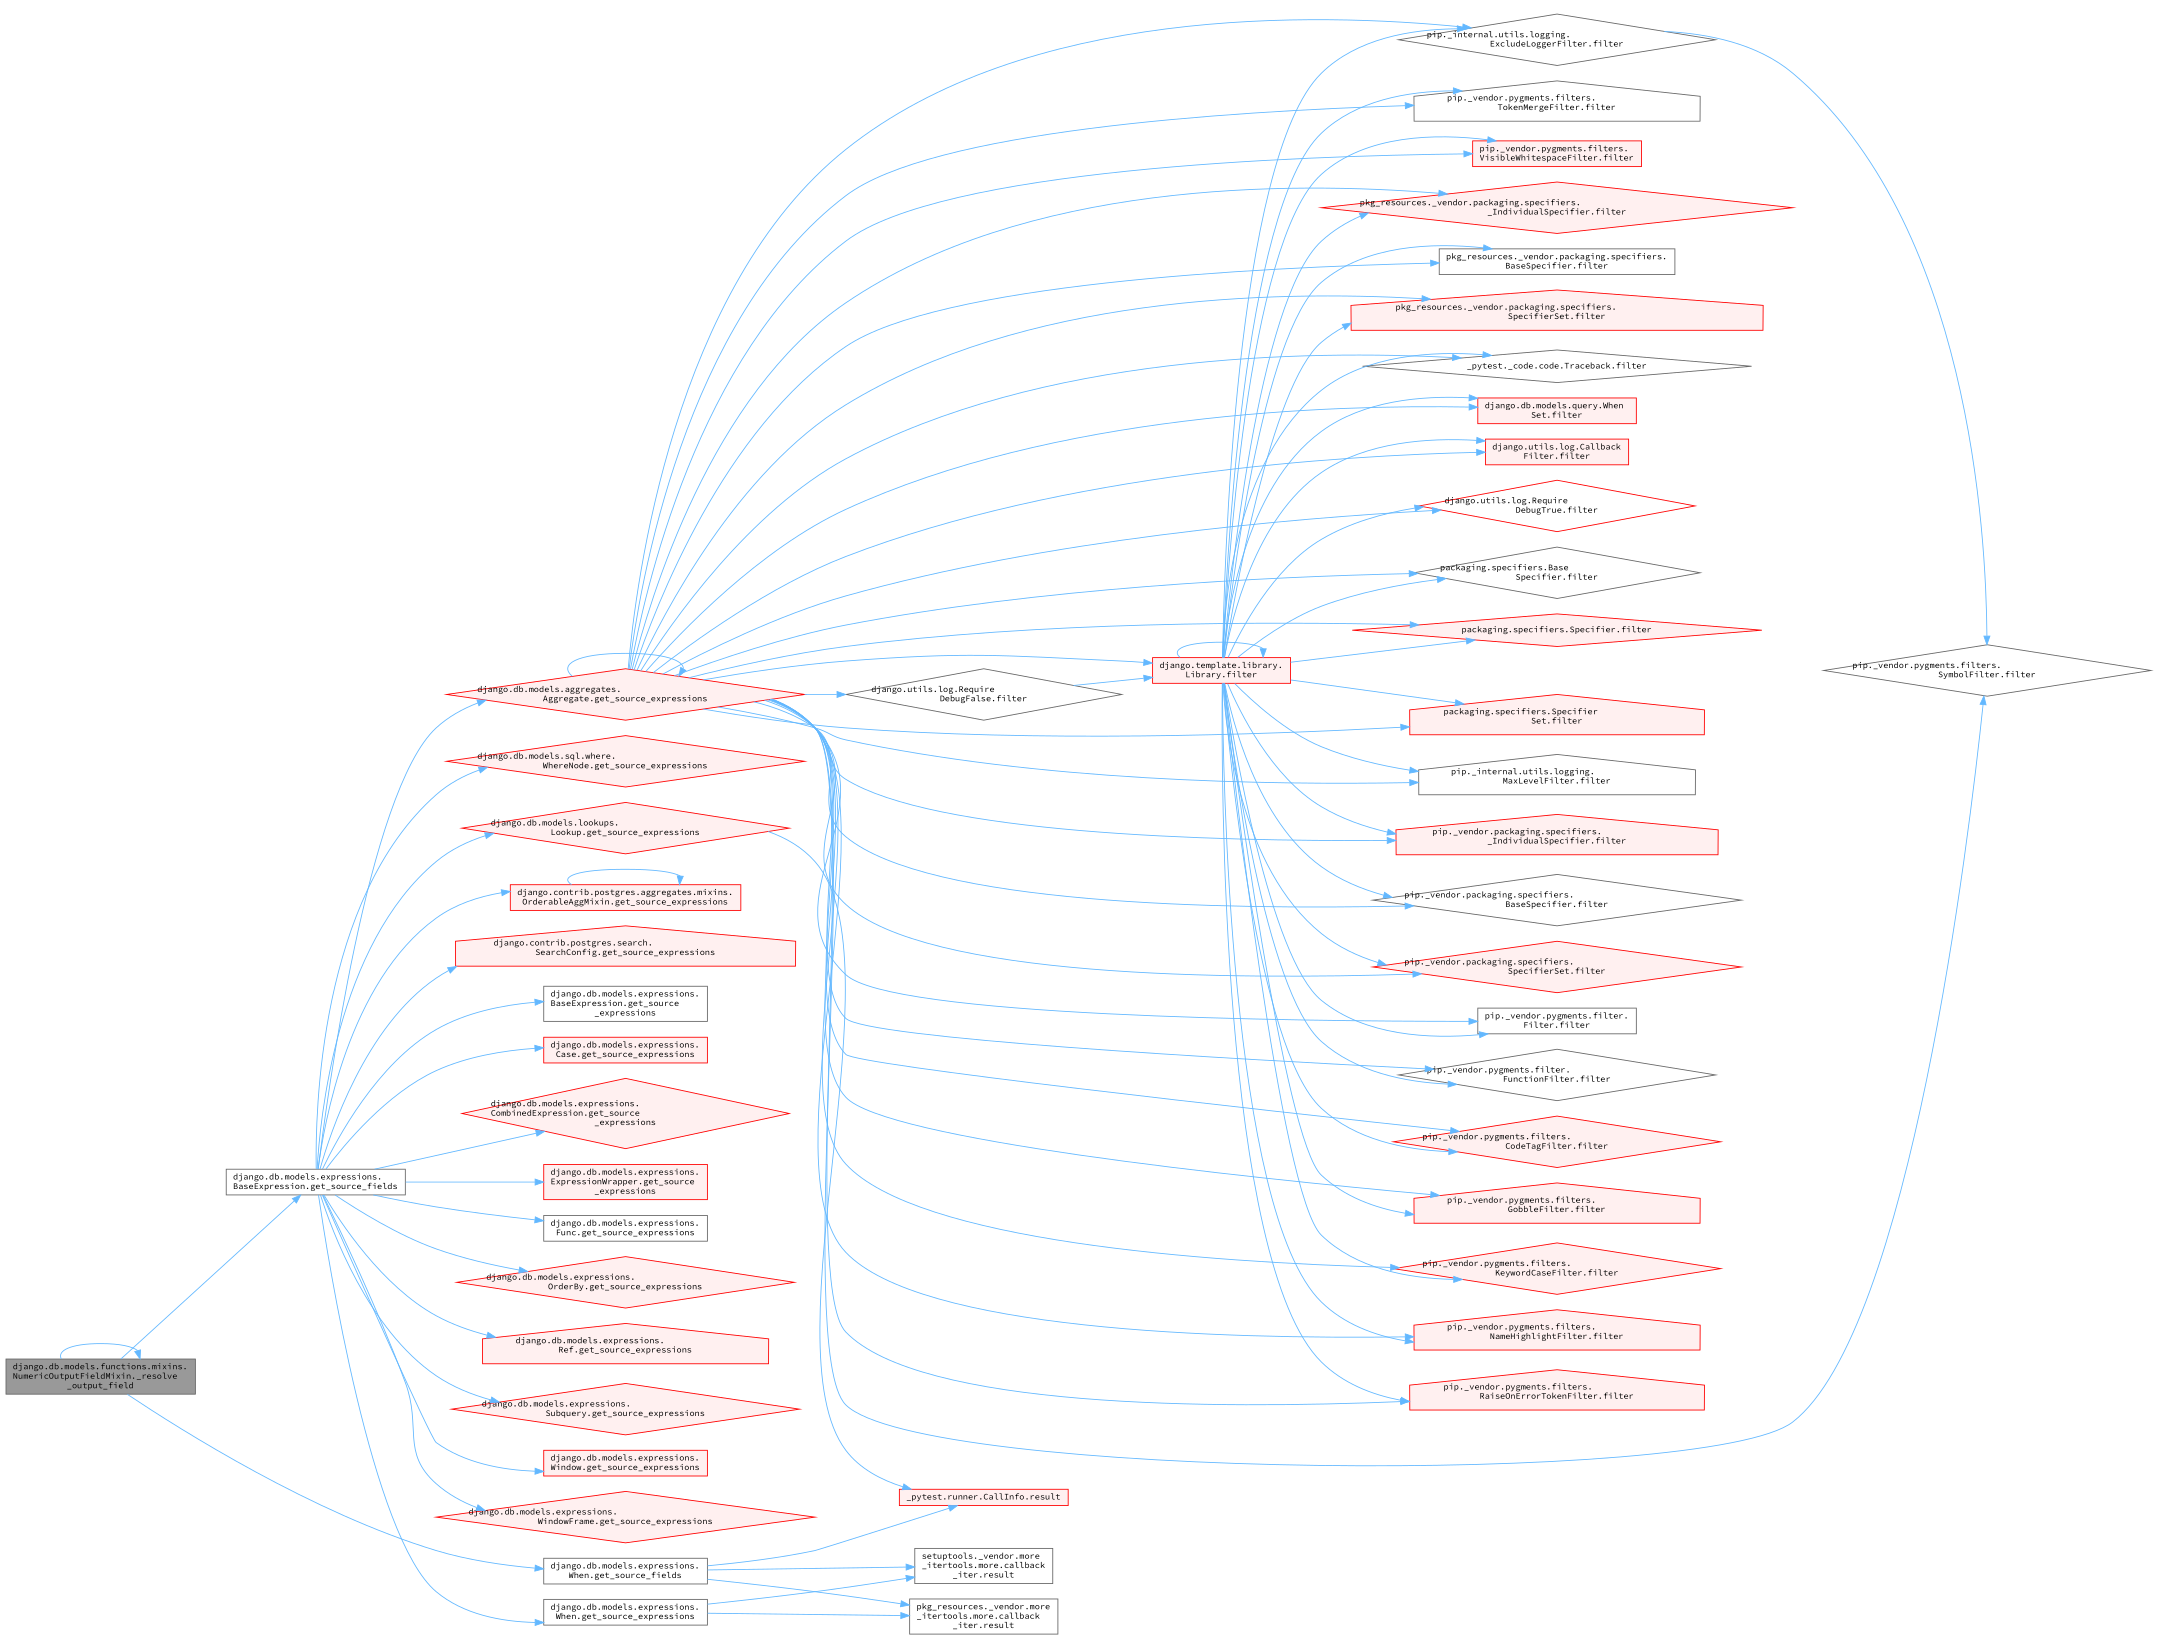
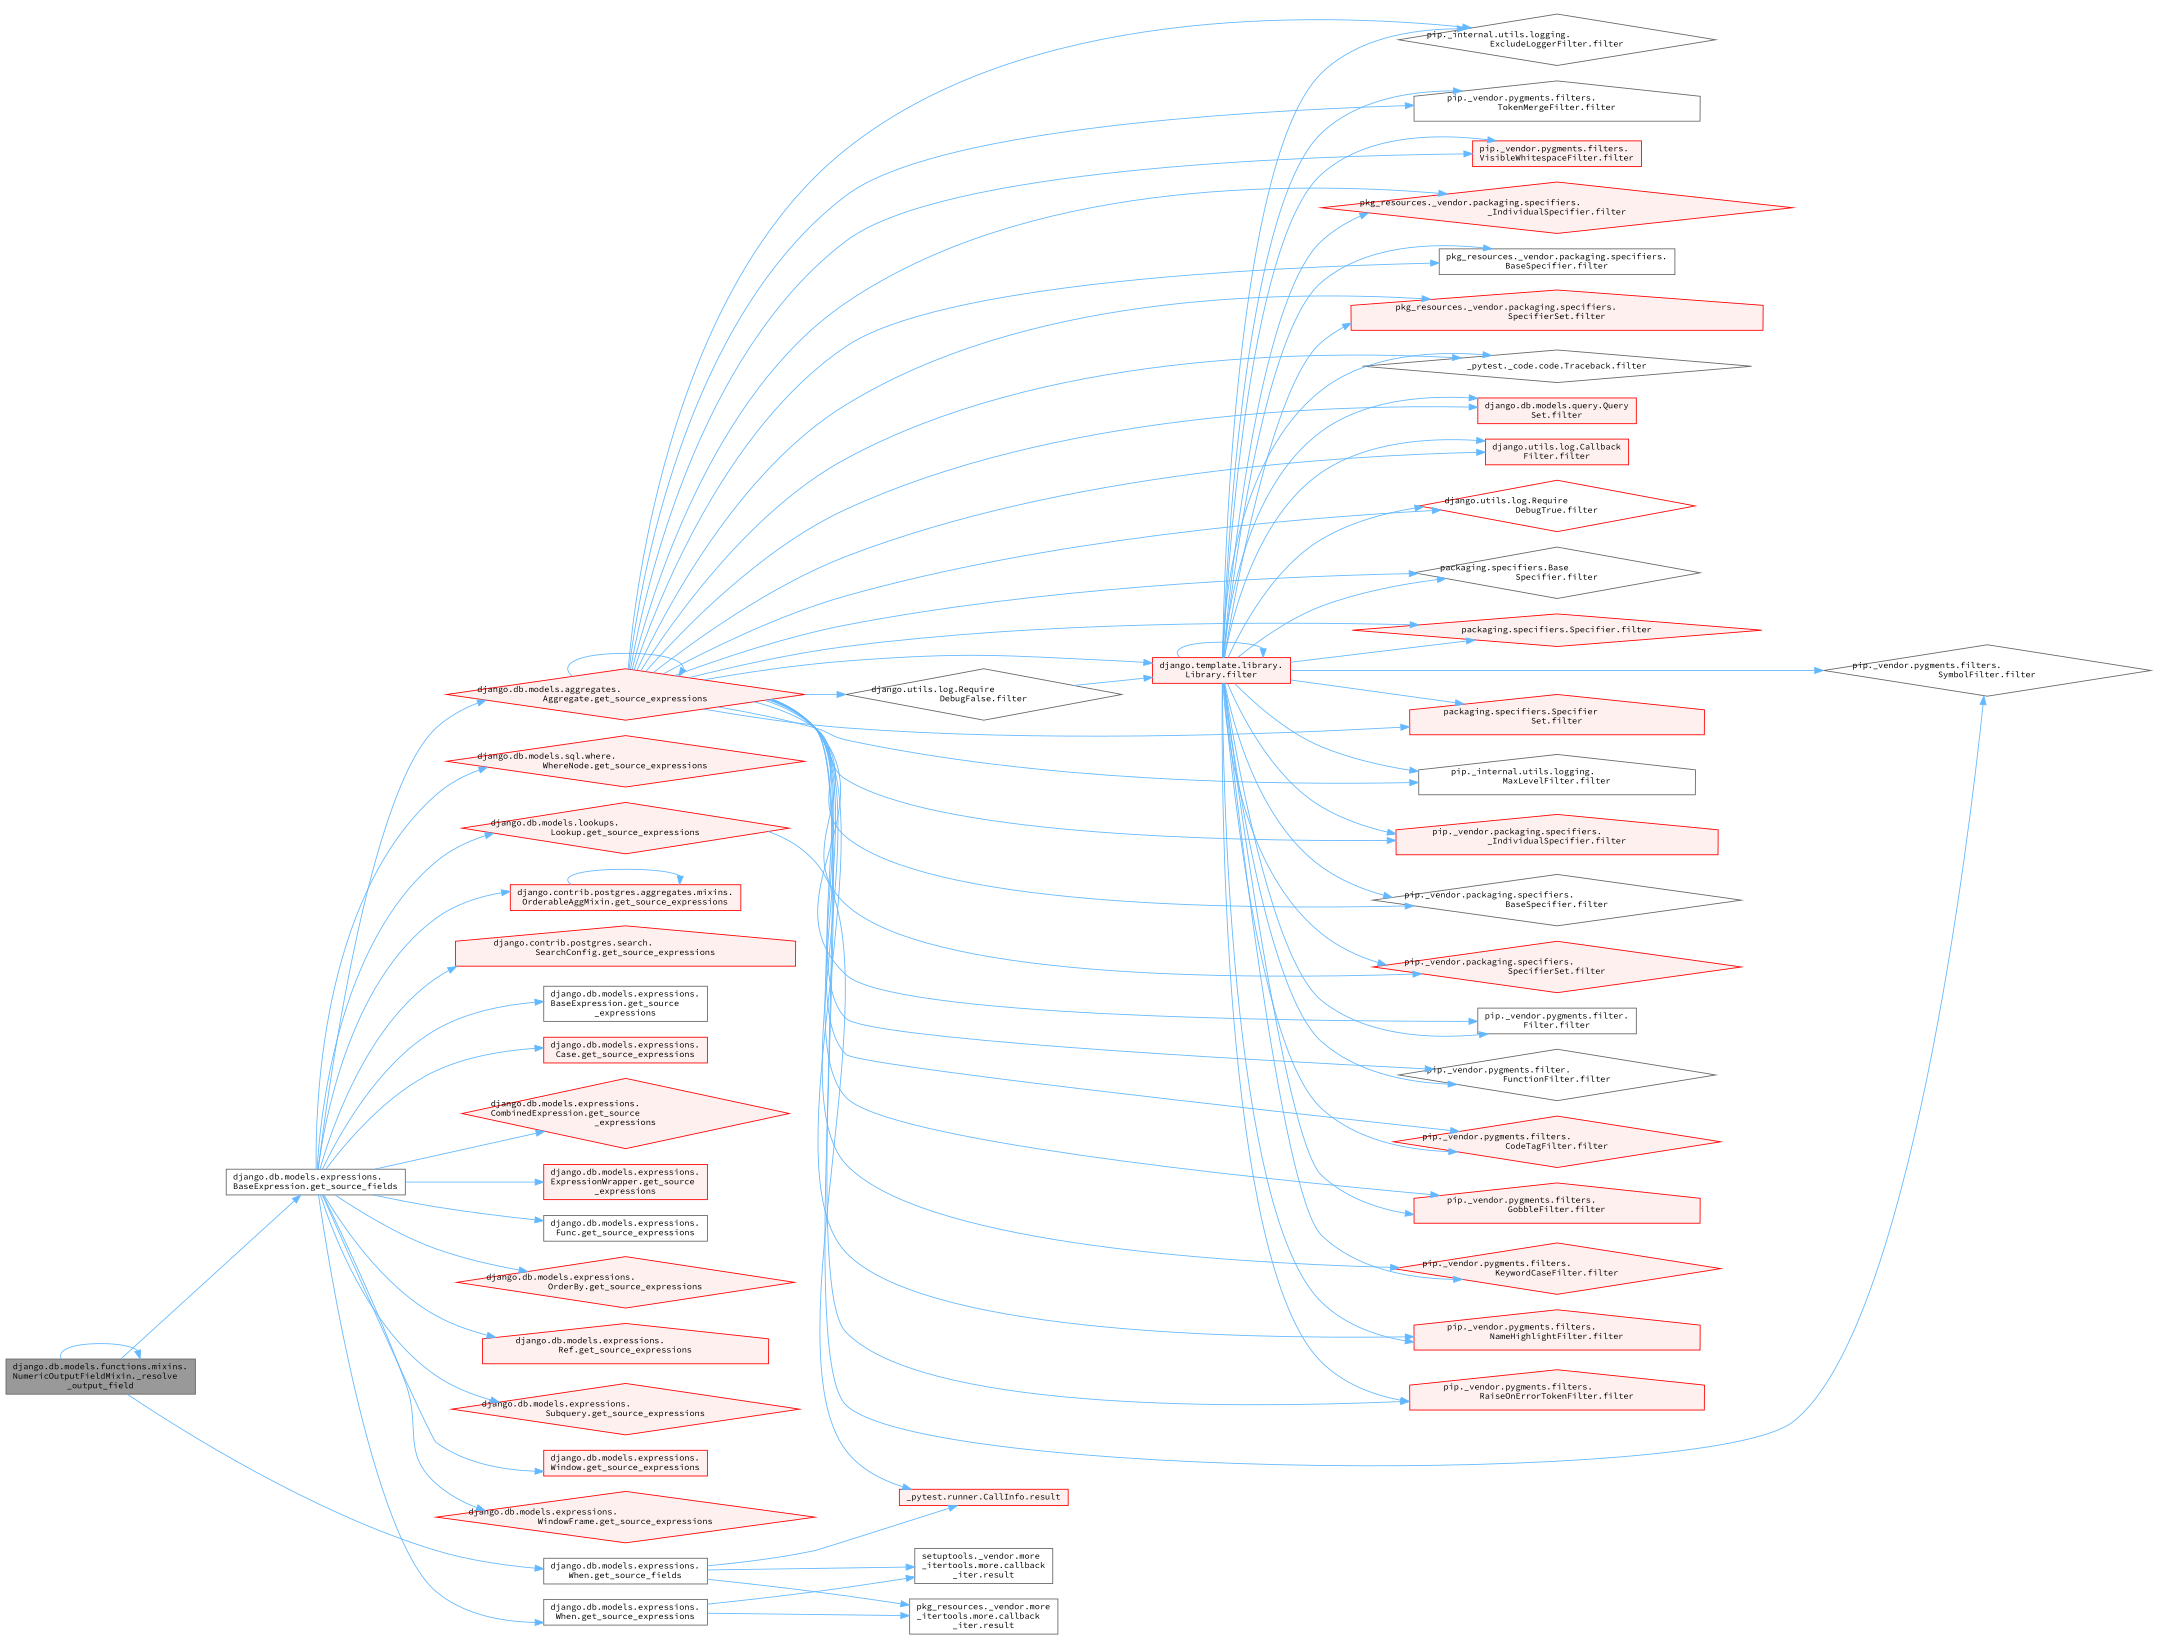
(1923, 269) -> (1553, 670)
(1557, 411) -> (1557, 411)
